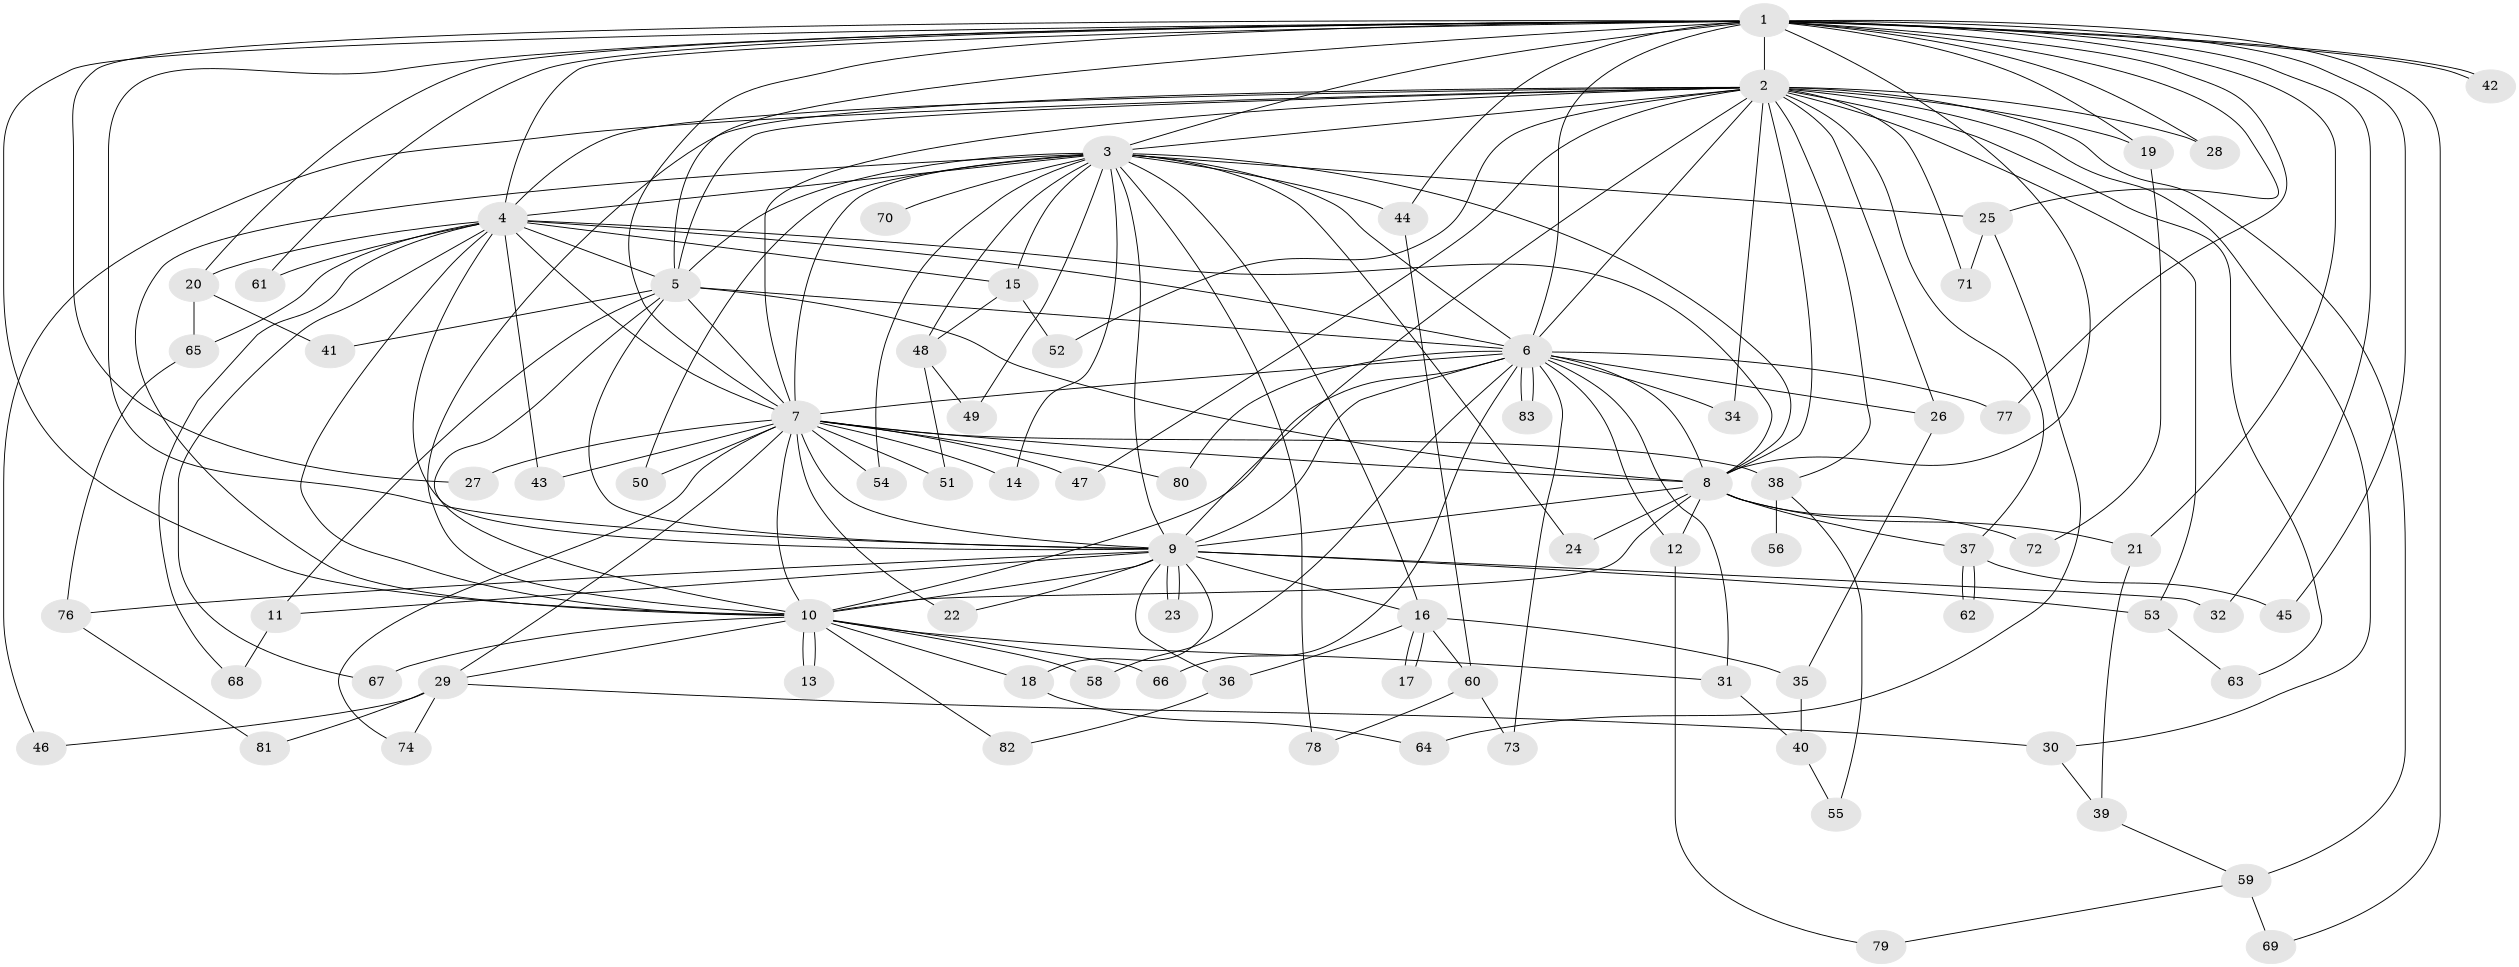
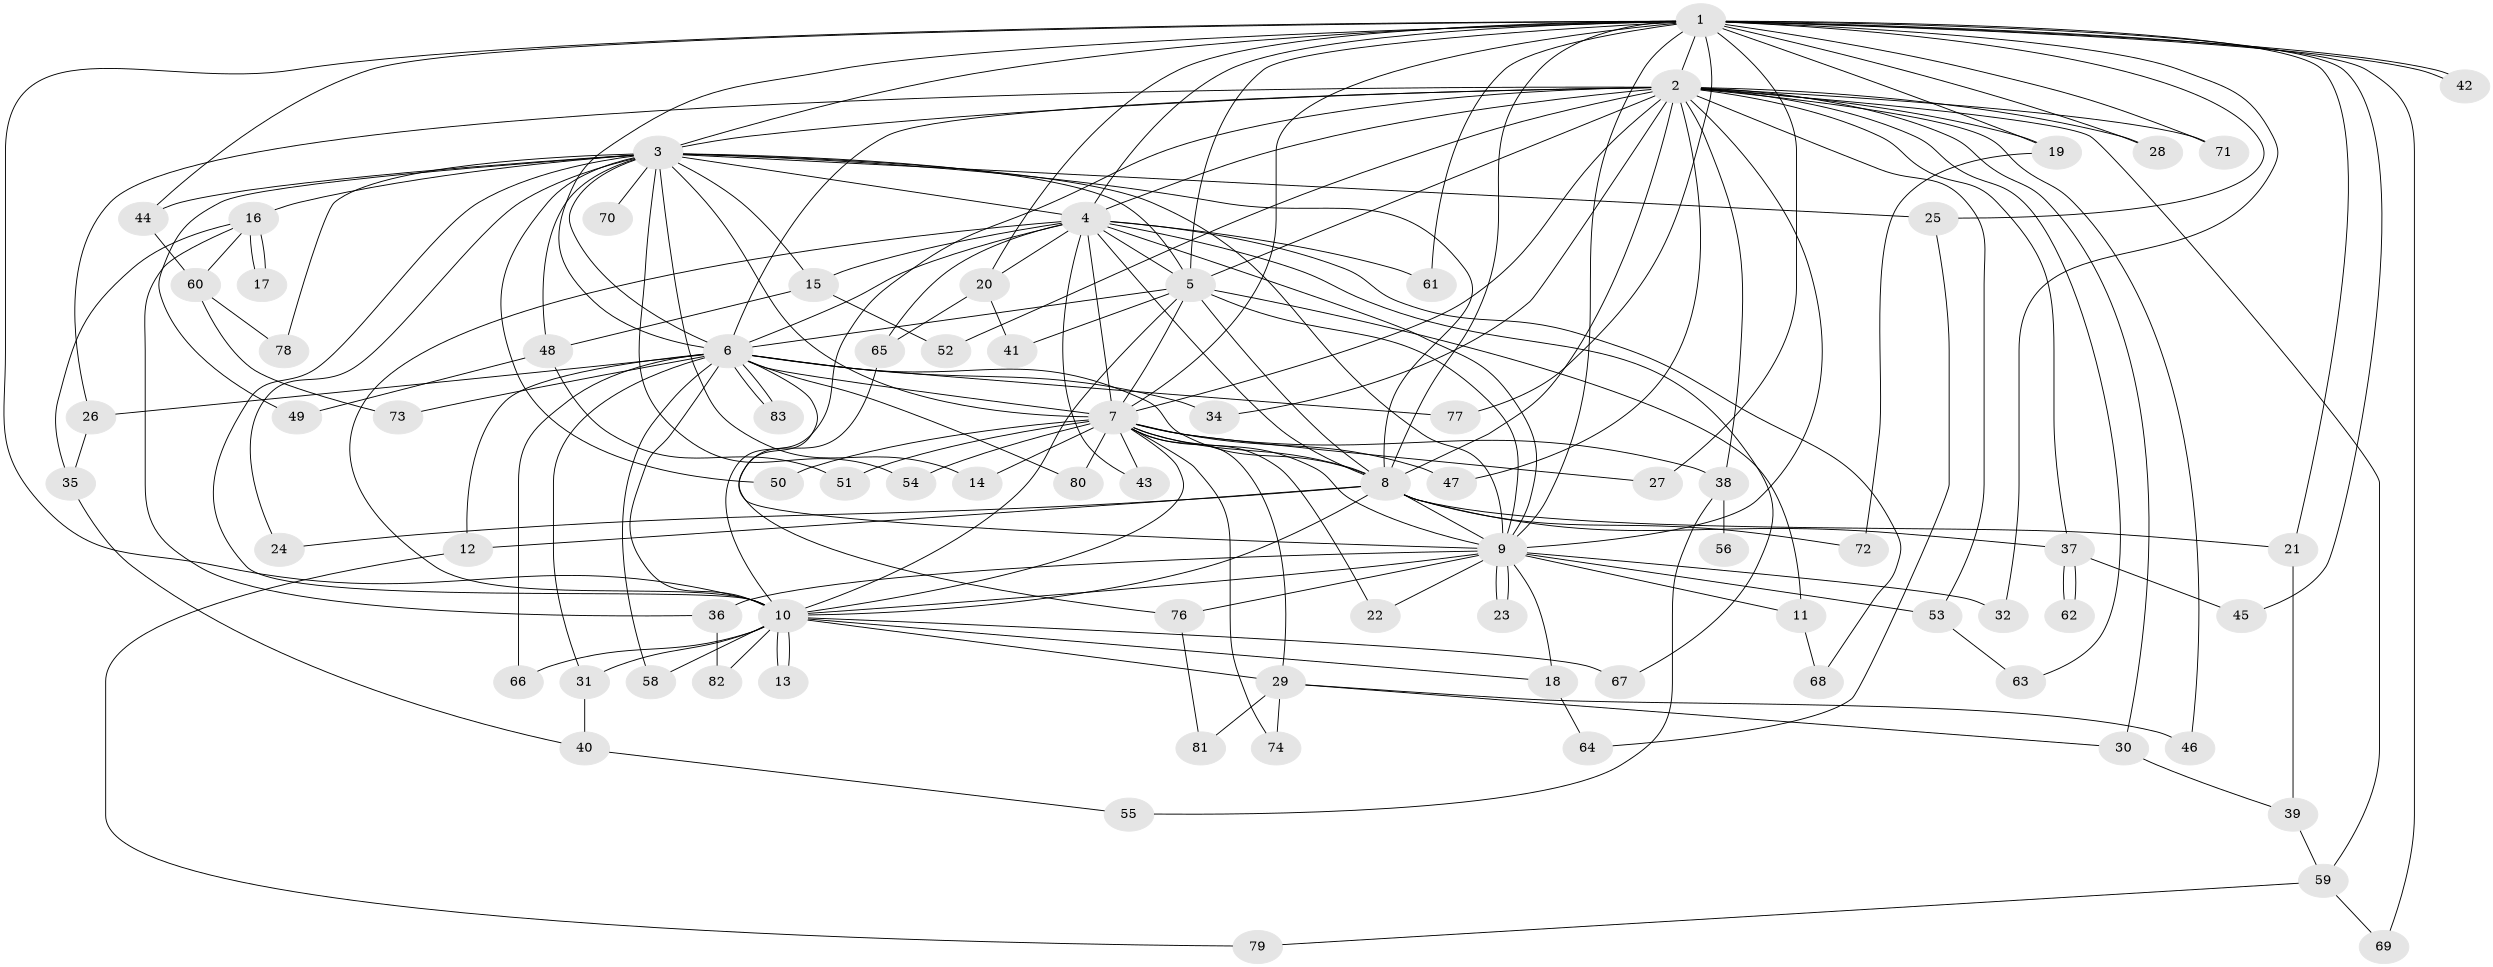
(1977, 252) -> (1969, 69)
(1288, 580) -> none
